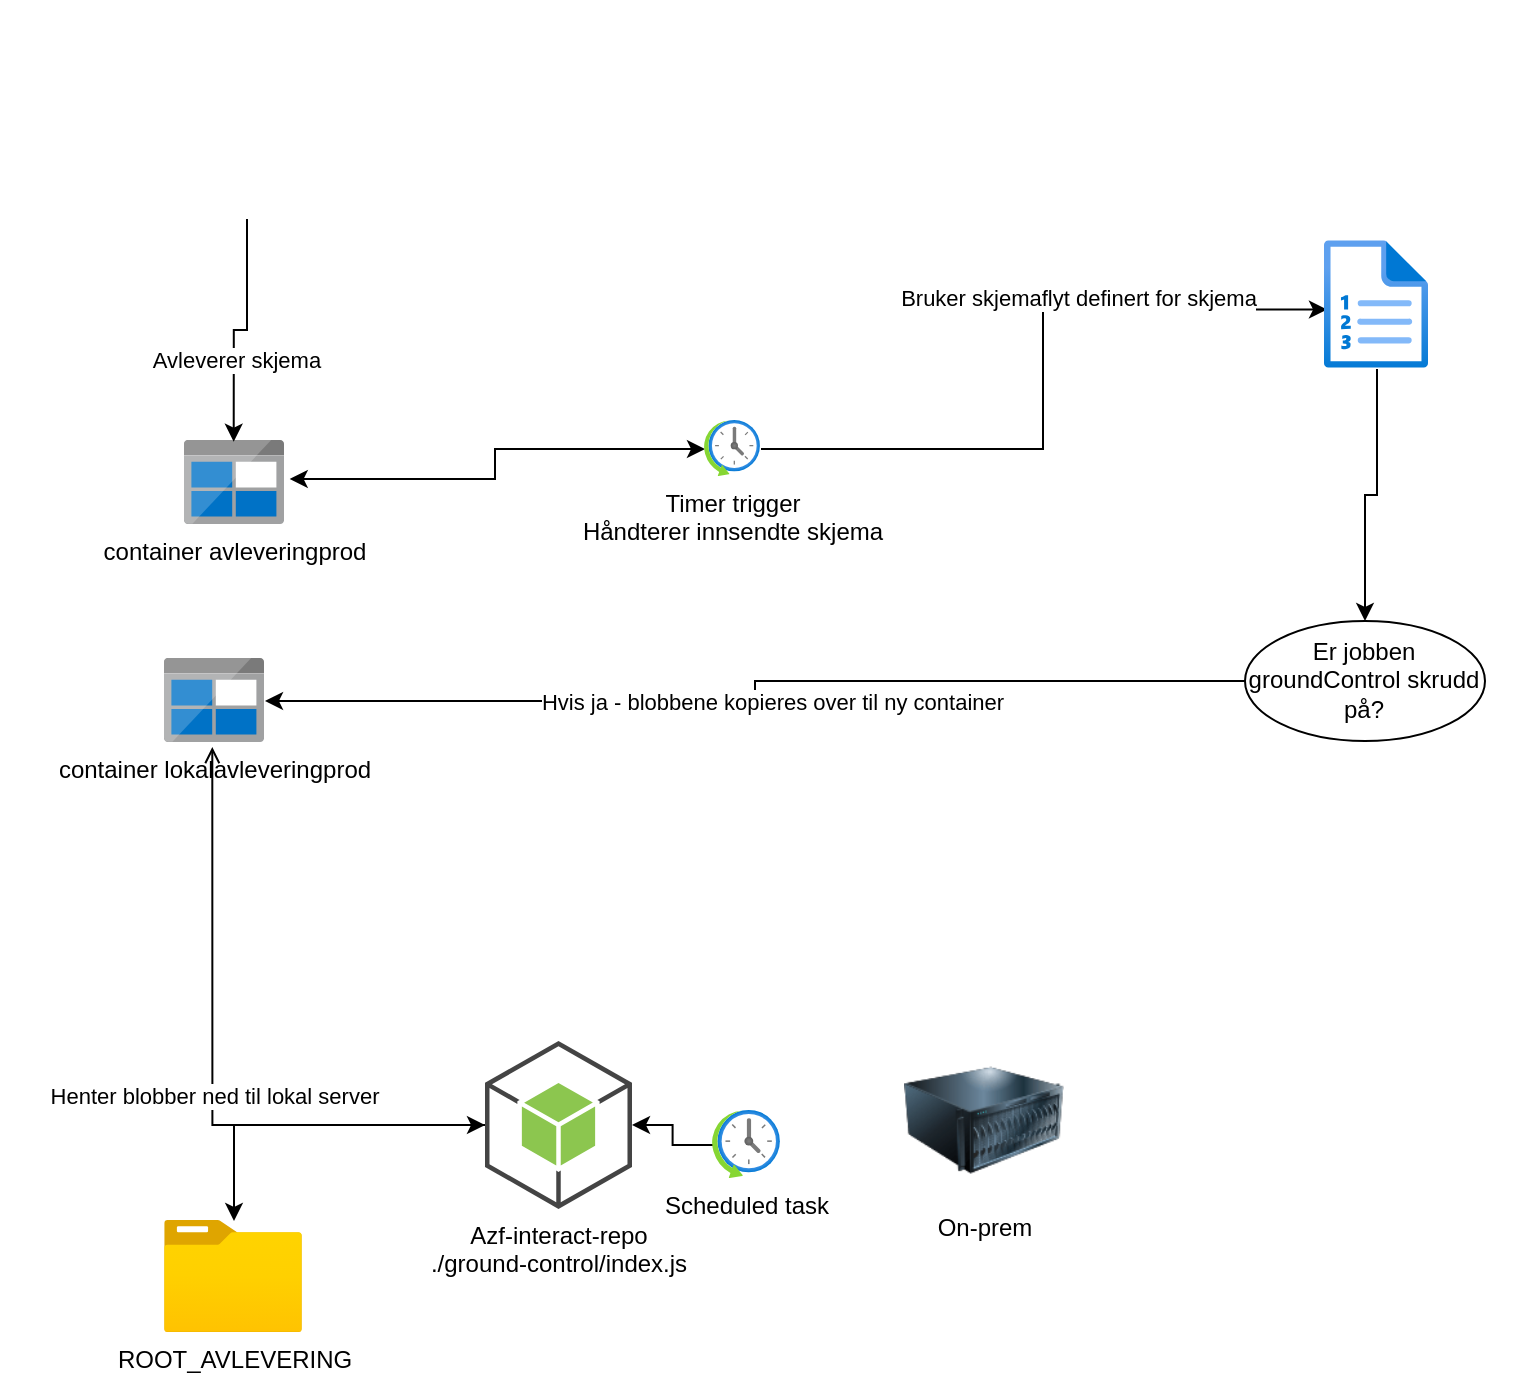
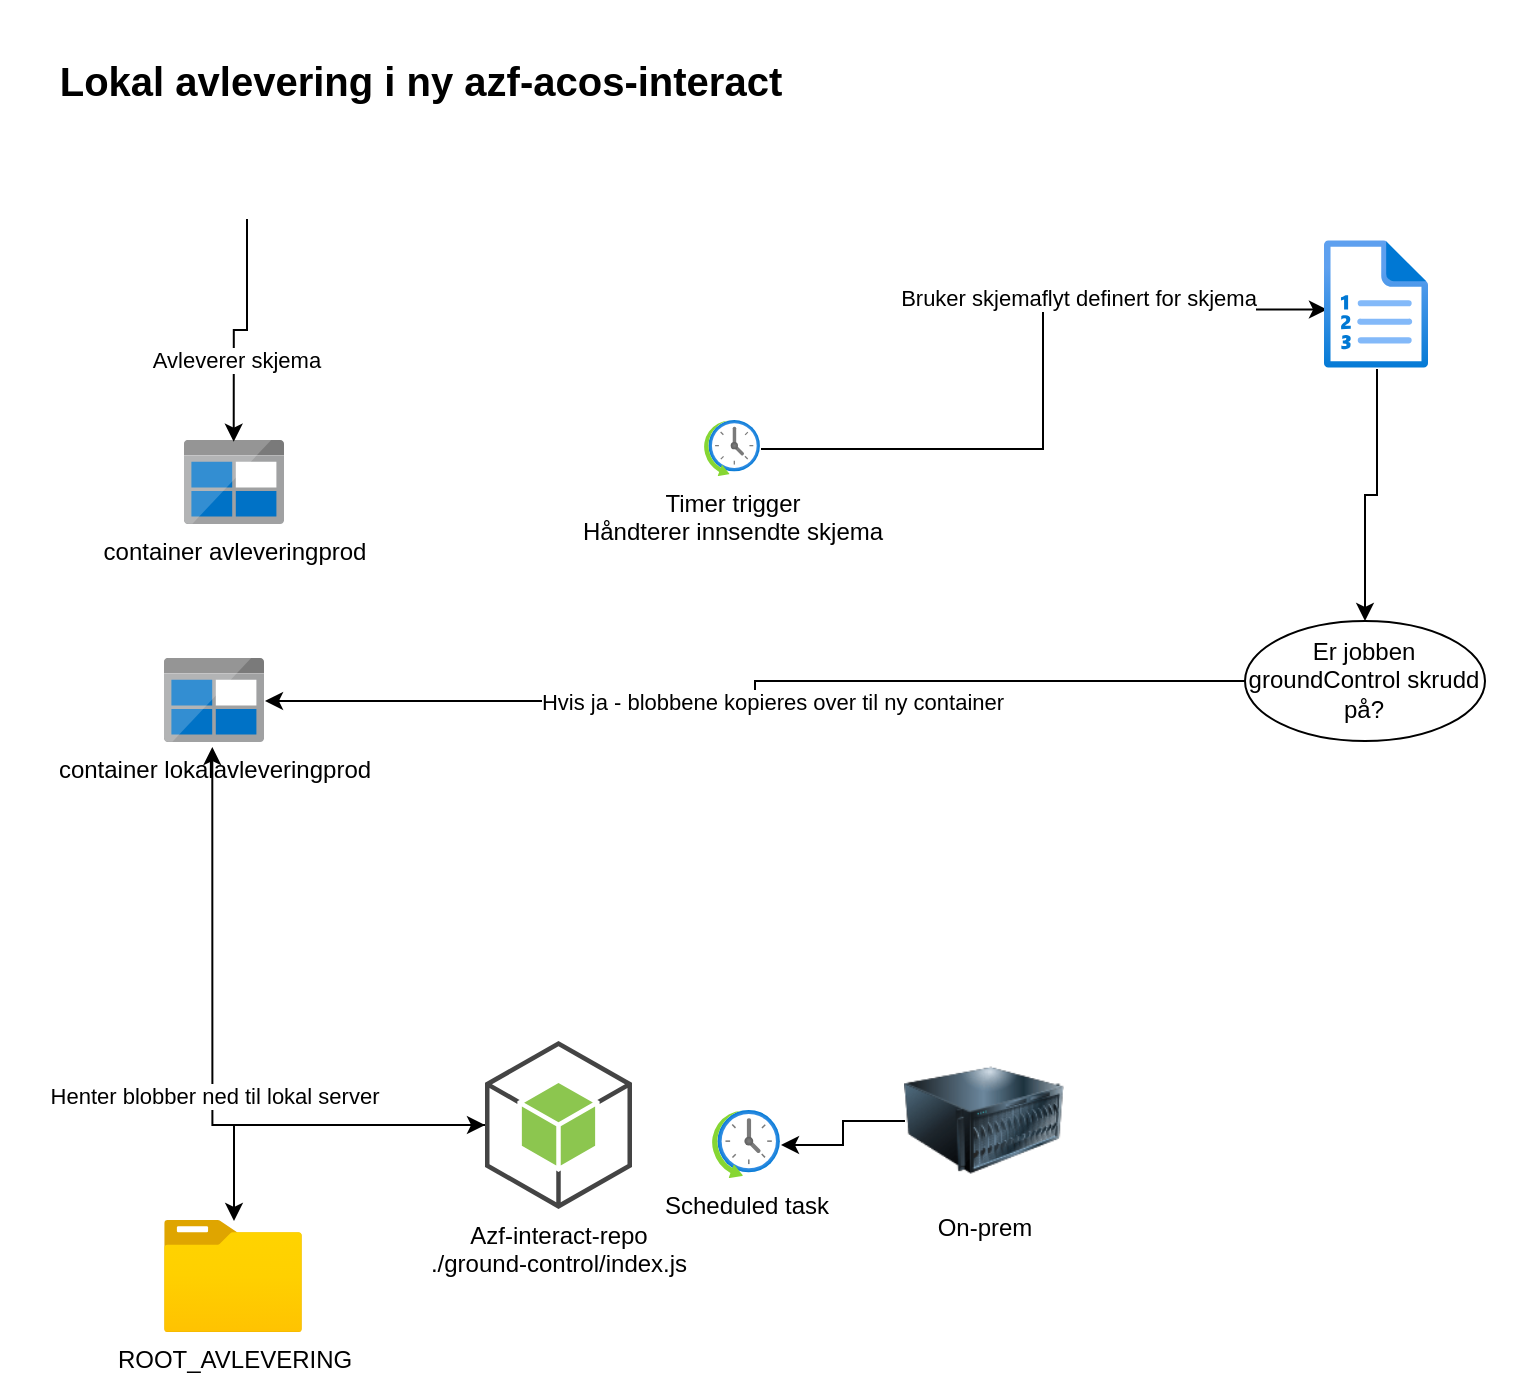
none -> (421, 81)
(495, 461) -> none
(212, 758) -> (212, 762)
none -> (843, 1126)
(673, 1142) -> none
